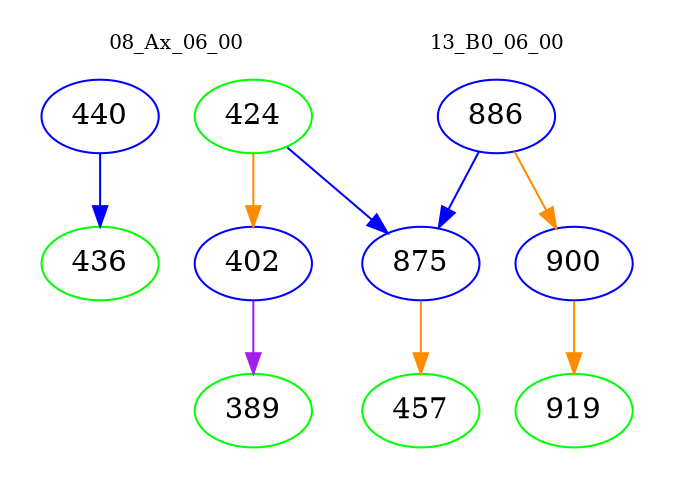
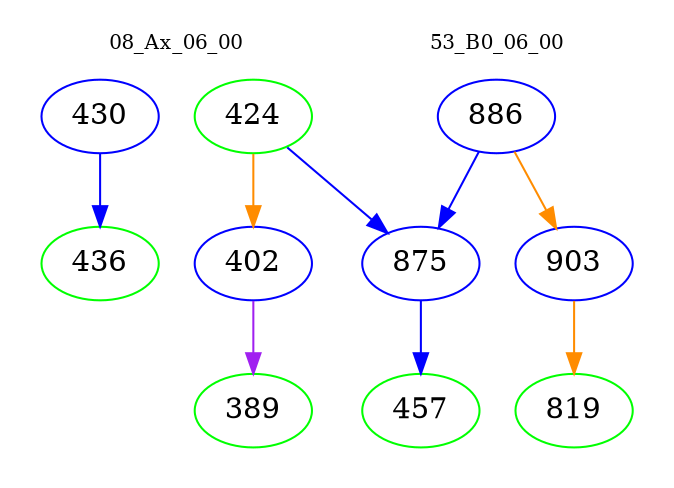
(497, 44) -> (497, 44)
(100, 116) -> (100, 116)
(574, 264) -> (574, 264)
(421, 327) -> (421, 327)
(574, 411) -> (574, 411)
